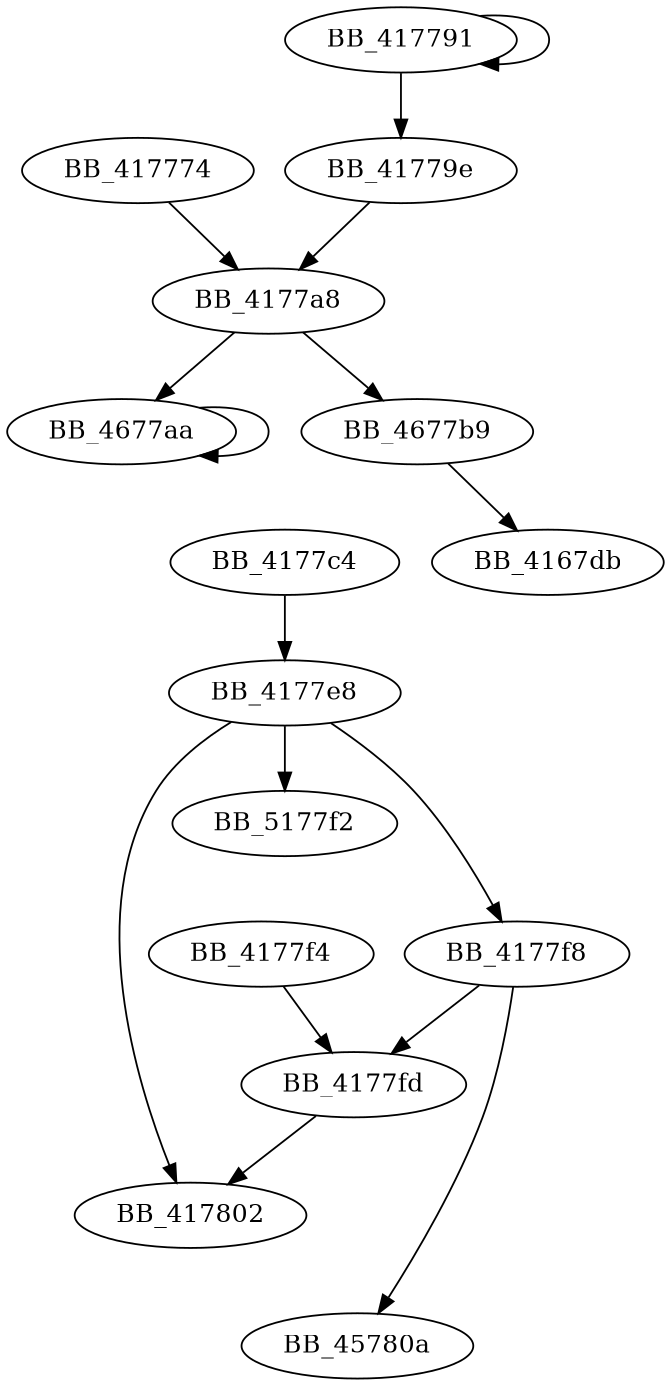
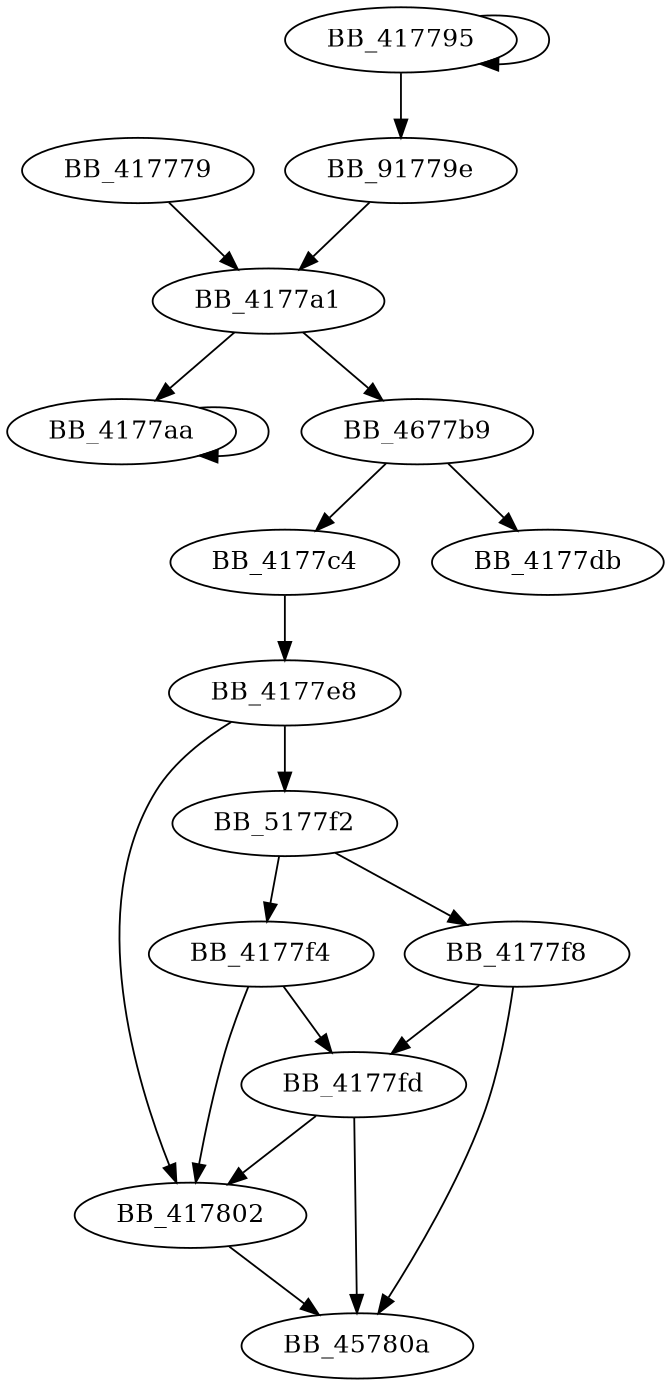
(401, 40) -> (401, 40)
(138, 171) -> (138, 171)
(401, 171) -> (401, 171)
(269, 301) -> (269, 301)
(122, 432) -> (122, 432)
none -> (358, 491)
(548, 562) -> (548, 562)
(424, 803) -> (393, 884)
none -> (275, 880)
none -> (219, 1074)
none -> (355, 1206)
none -> (267, 1275)
